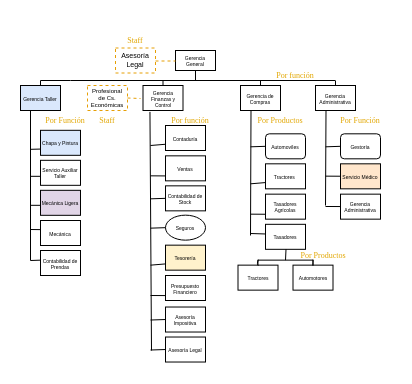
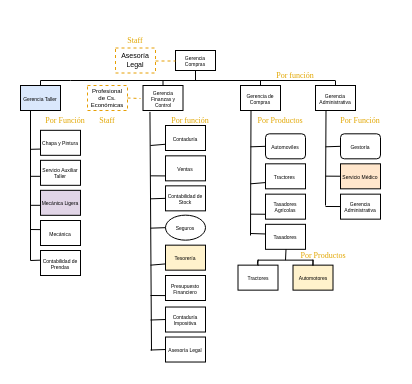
(196, 61) -> (196, 61)
(61, 143) -> (61, 143)
(313, 278) -> (313, 278)
(186, 320) -> (186, 320)
